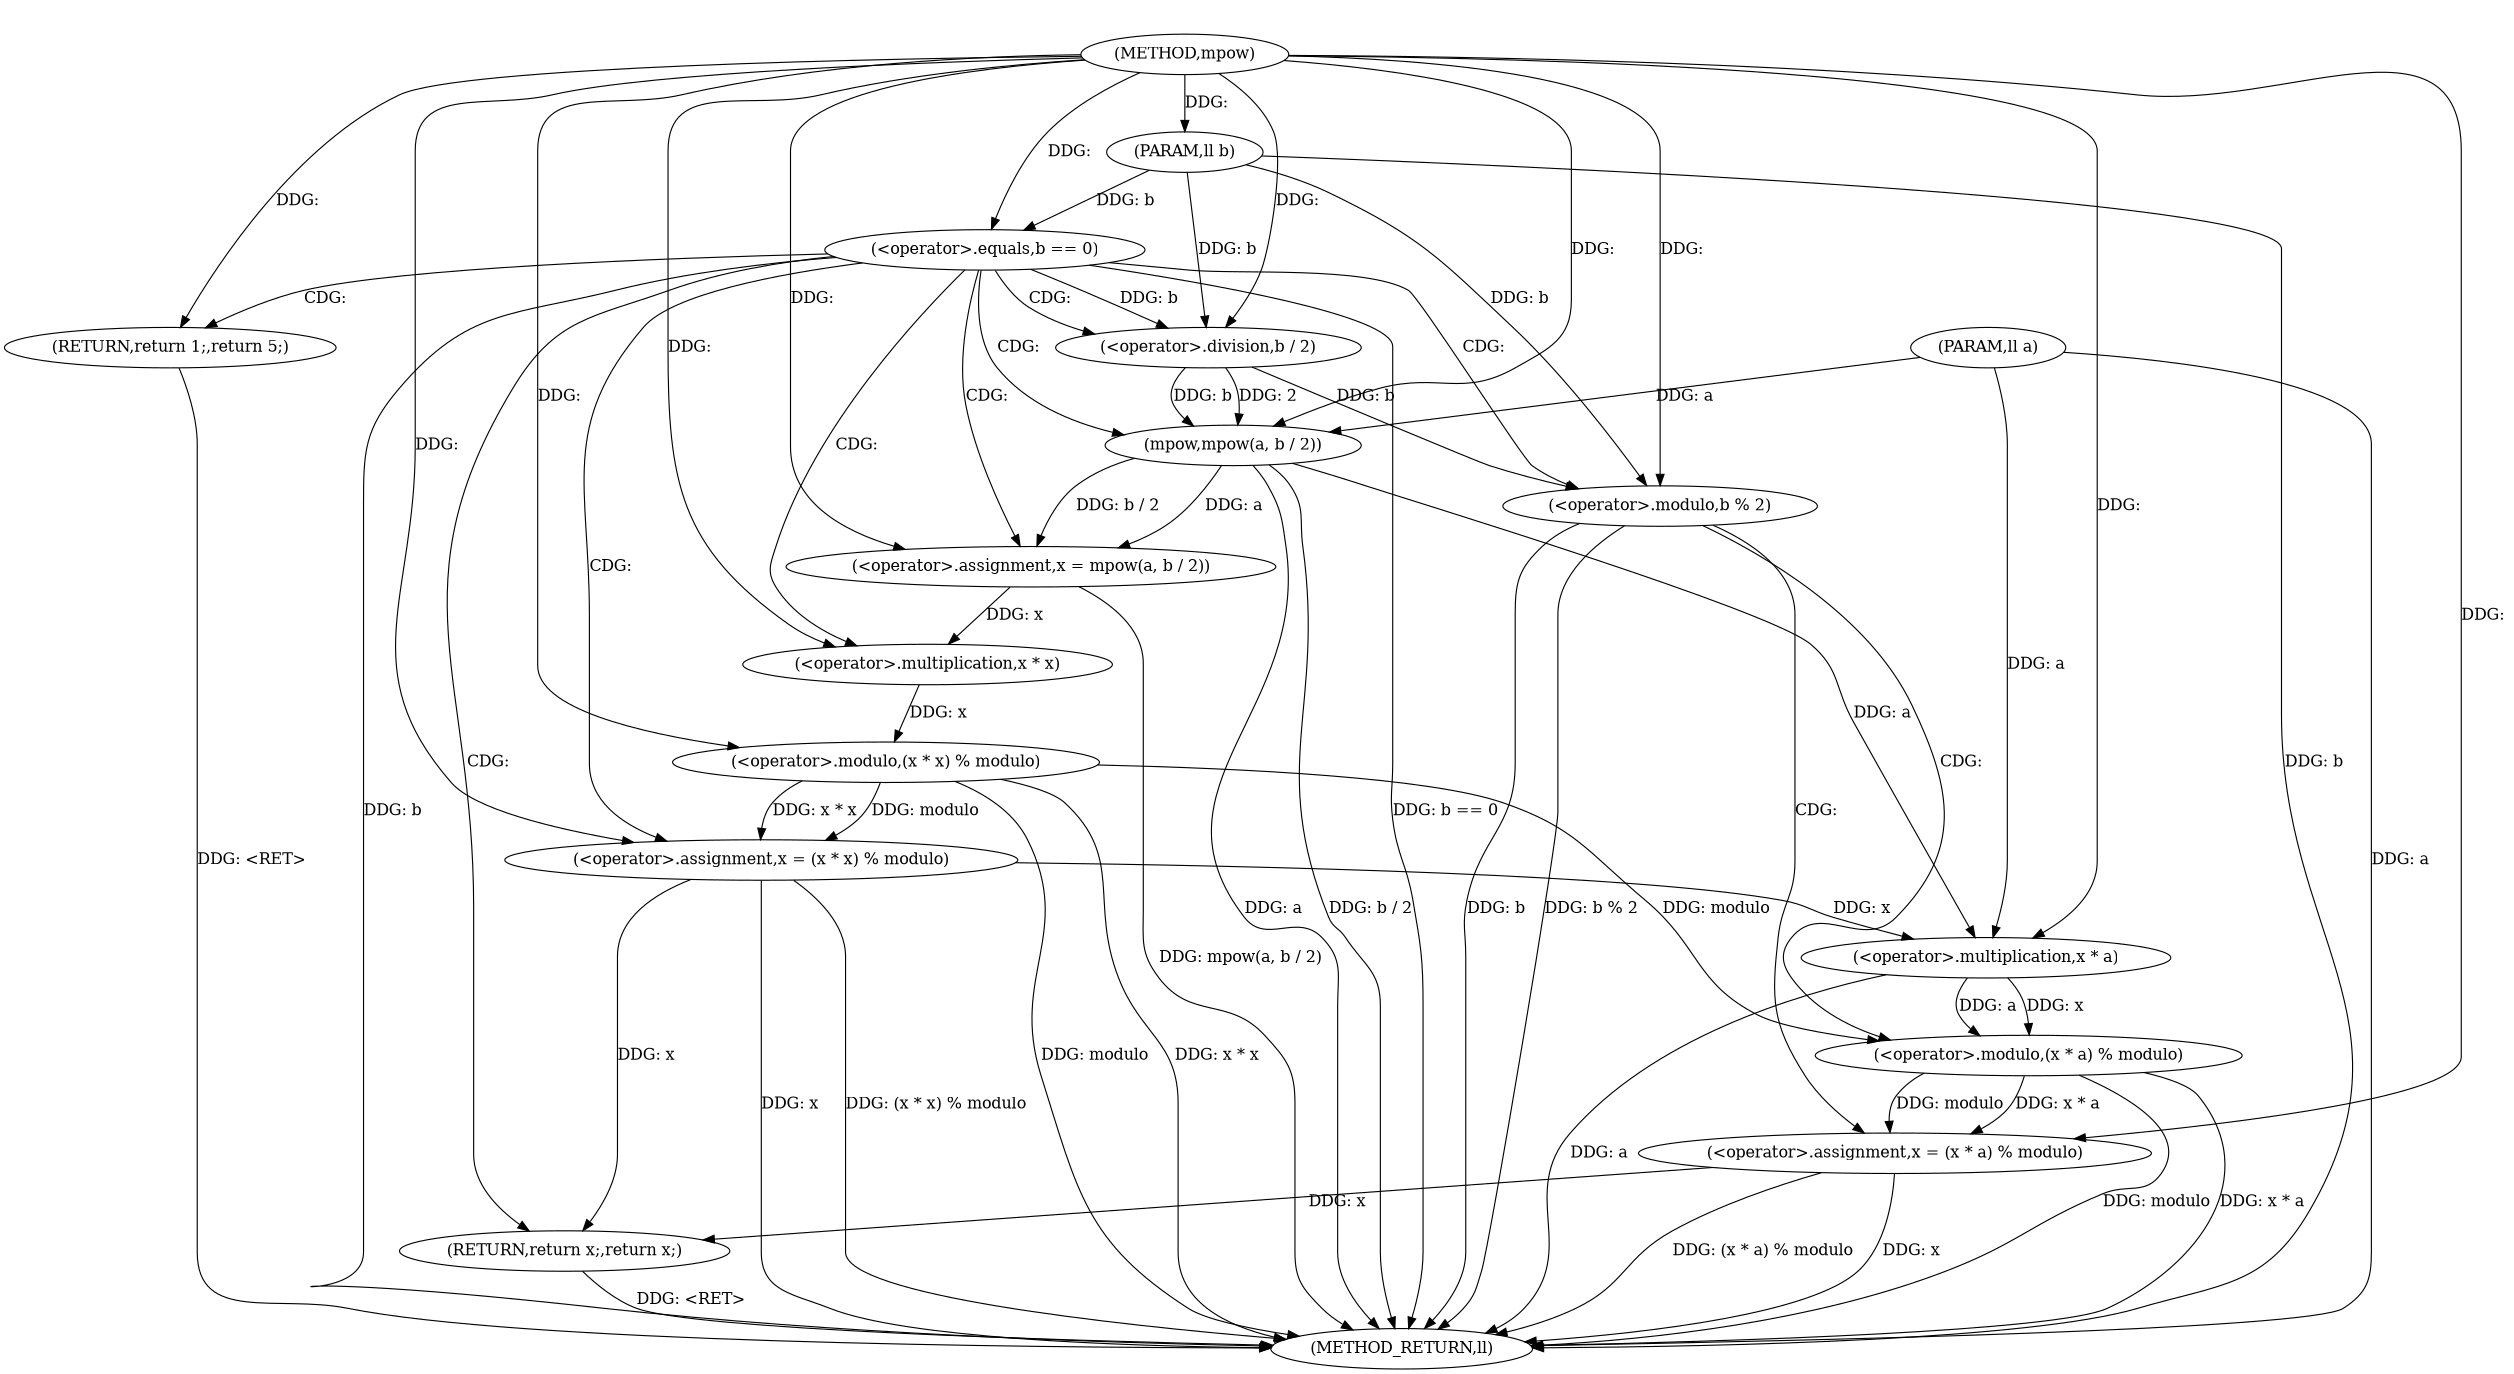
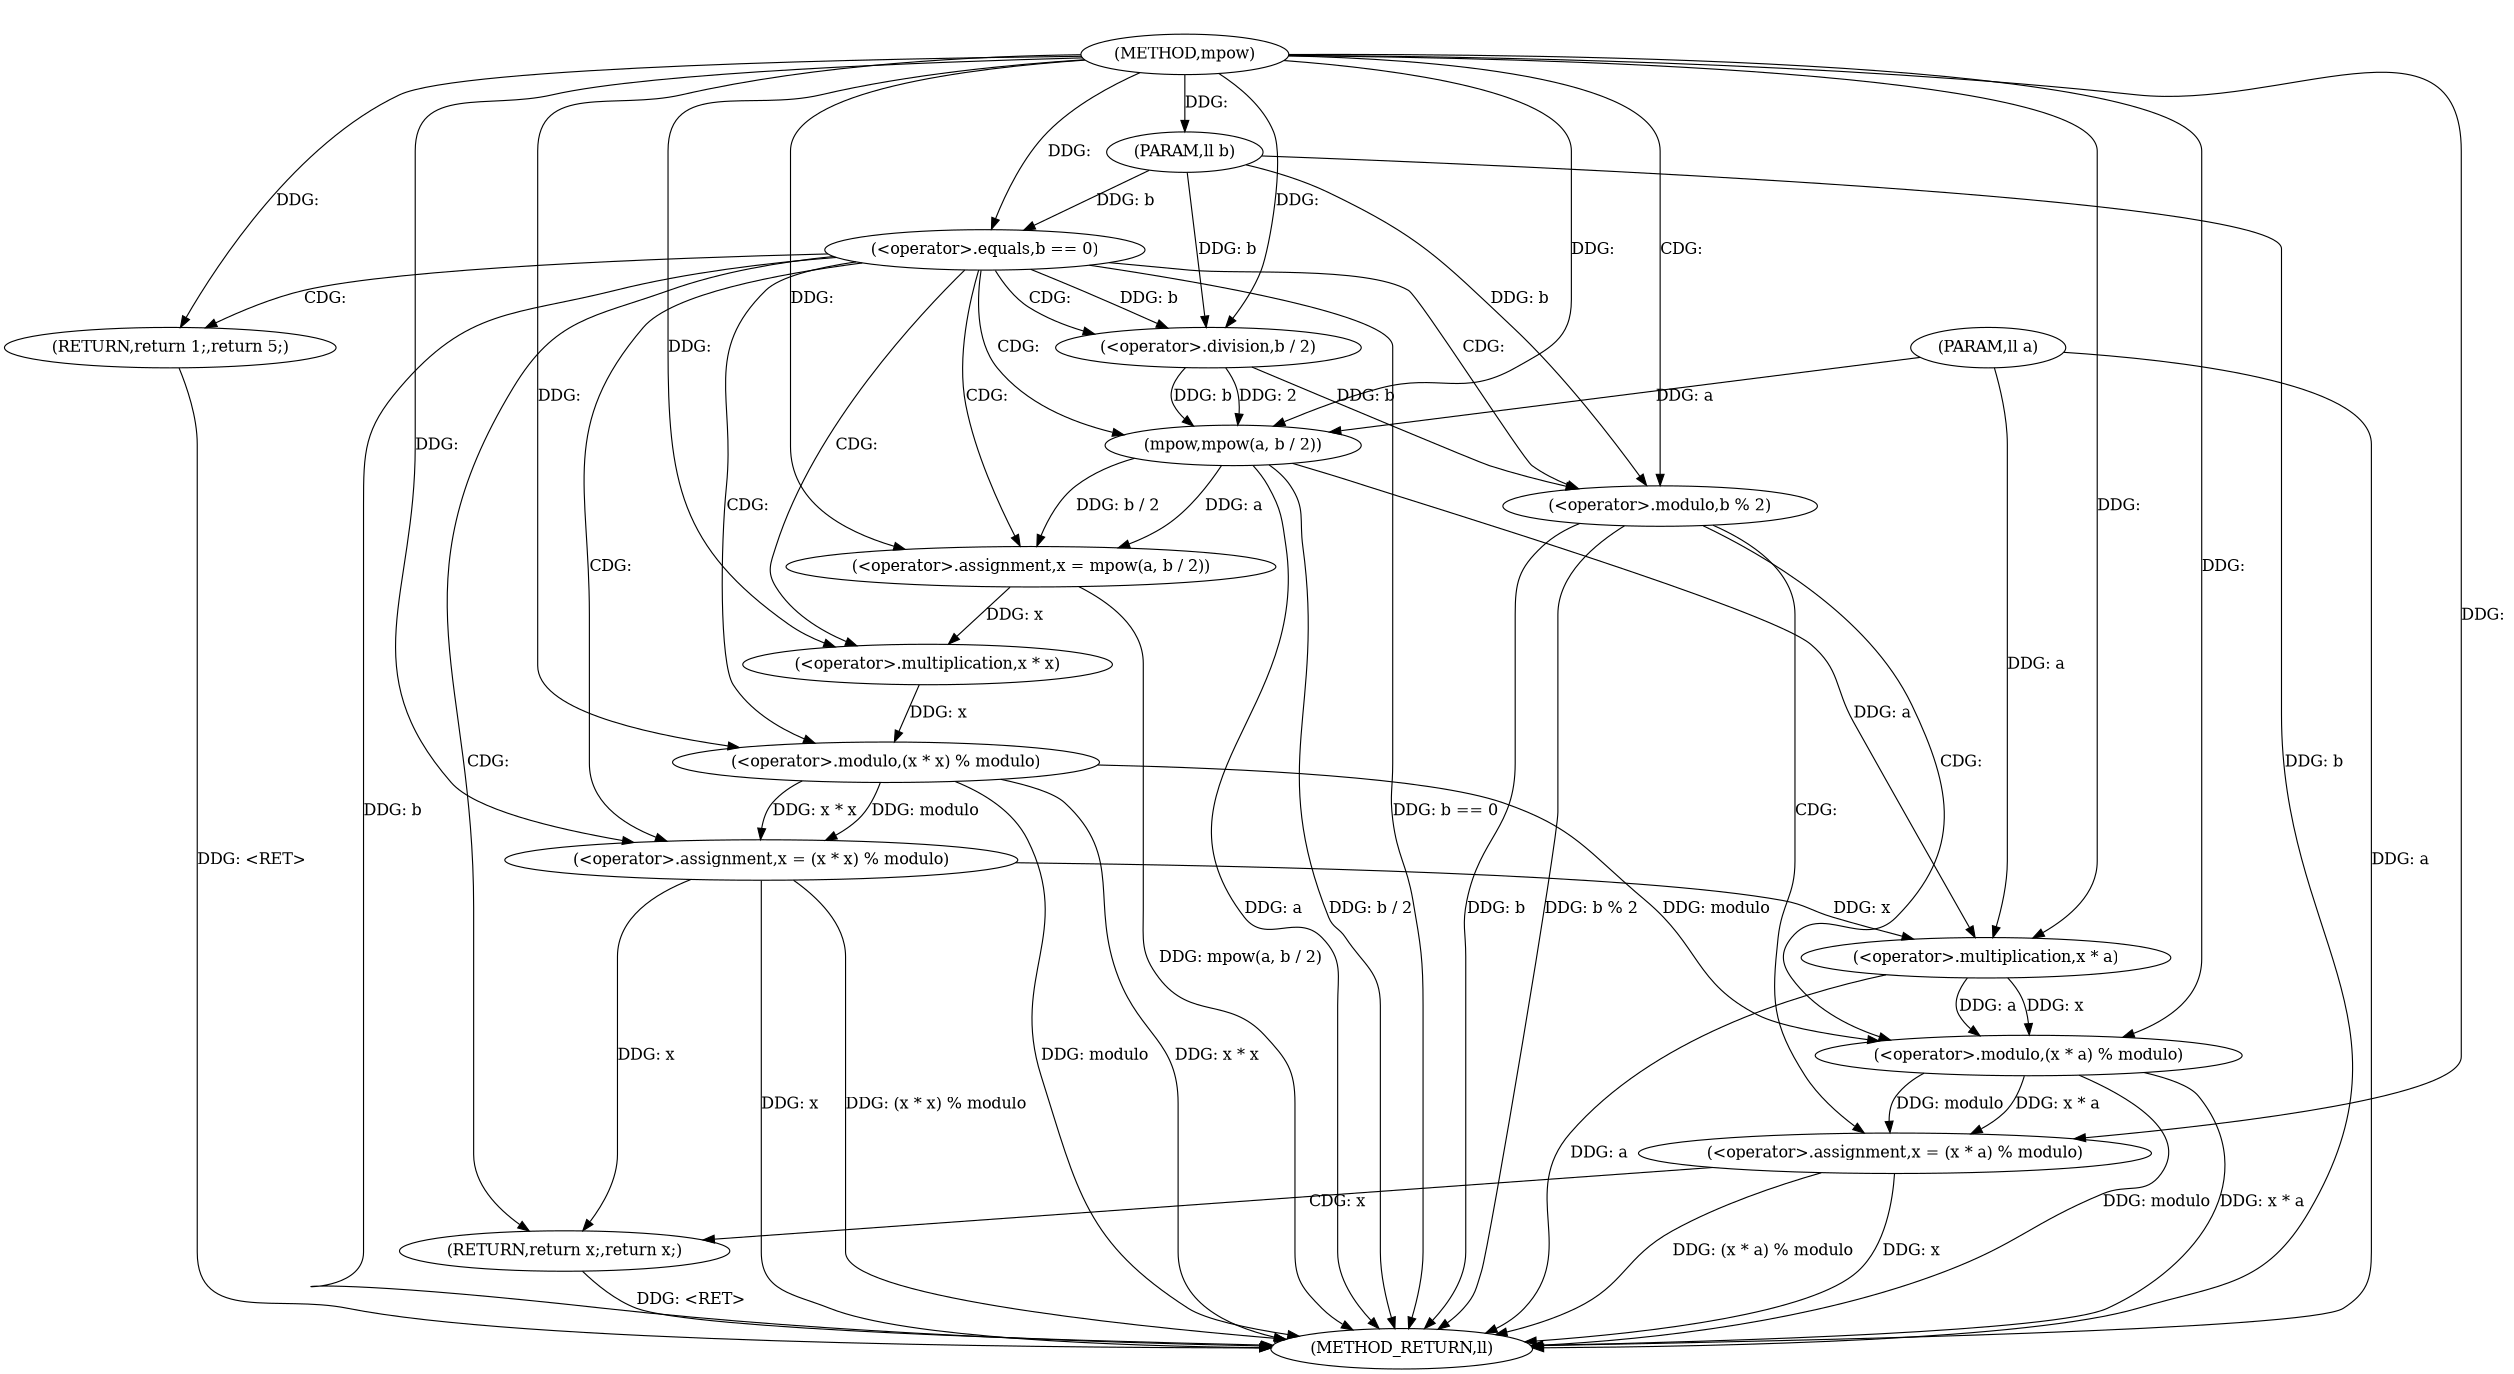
none -> (2196, 145)
(1684, 250) -> (1684, 250)
none -> (727, 480)
(1338, 1202) -> (1338, 1202)
